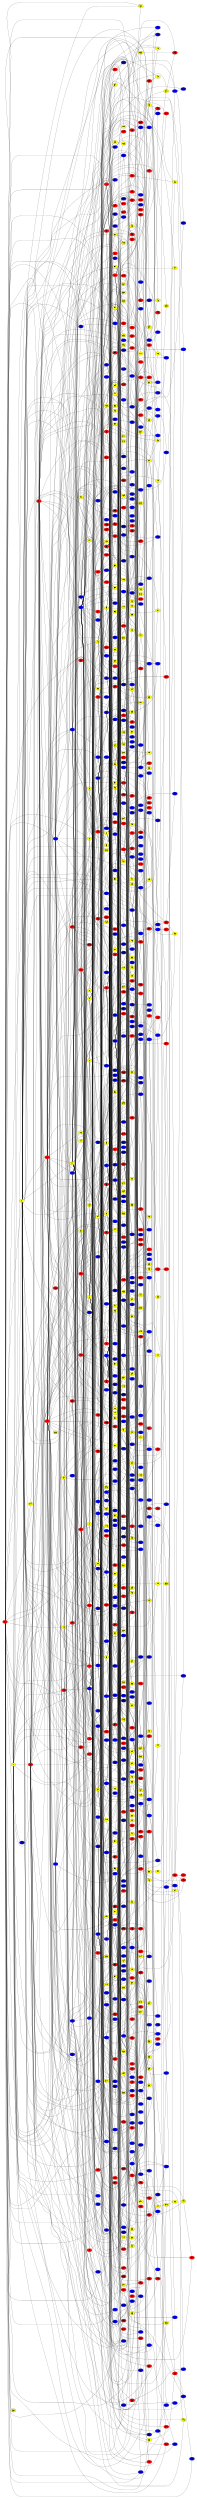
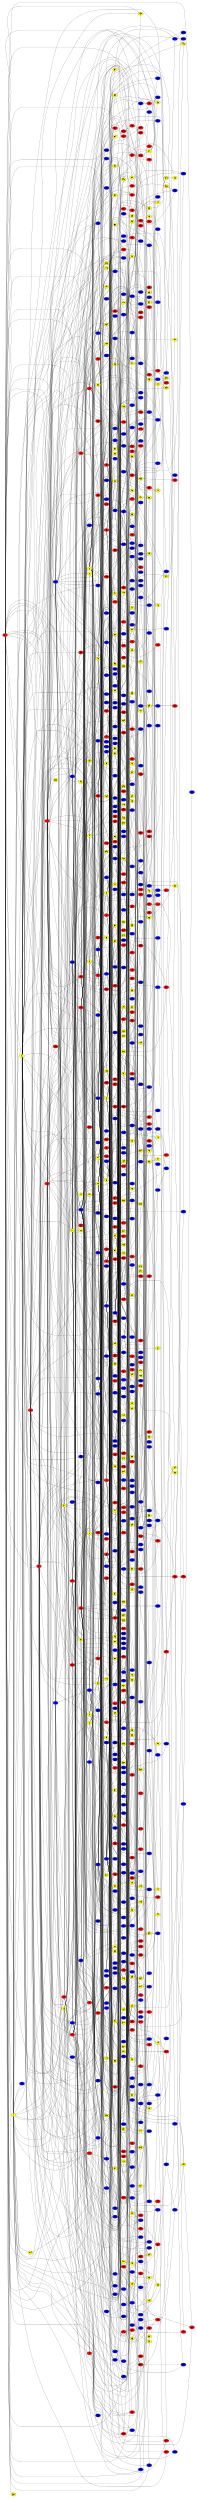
(141, 594) -> none
(141, 1790) -> none
